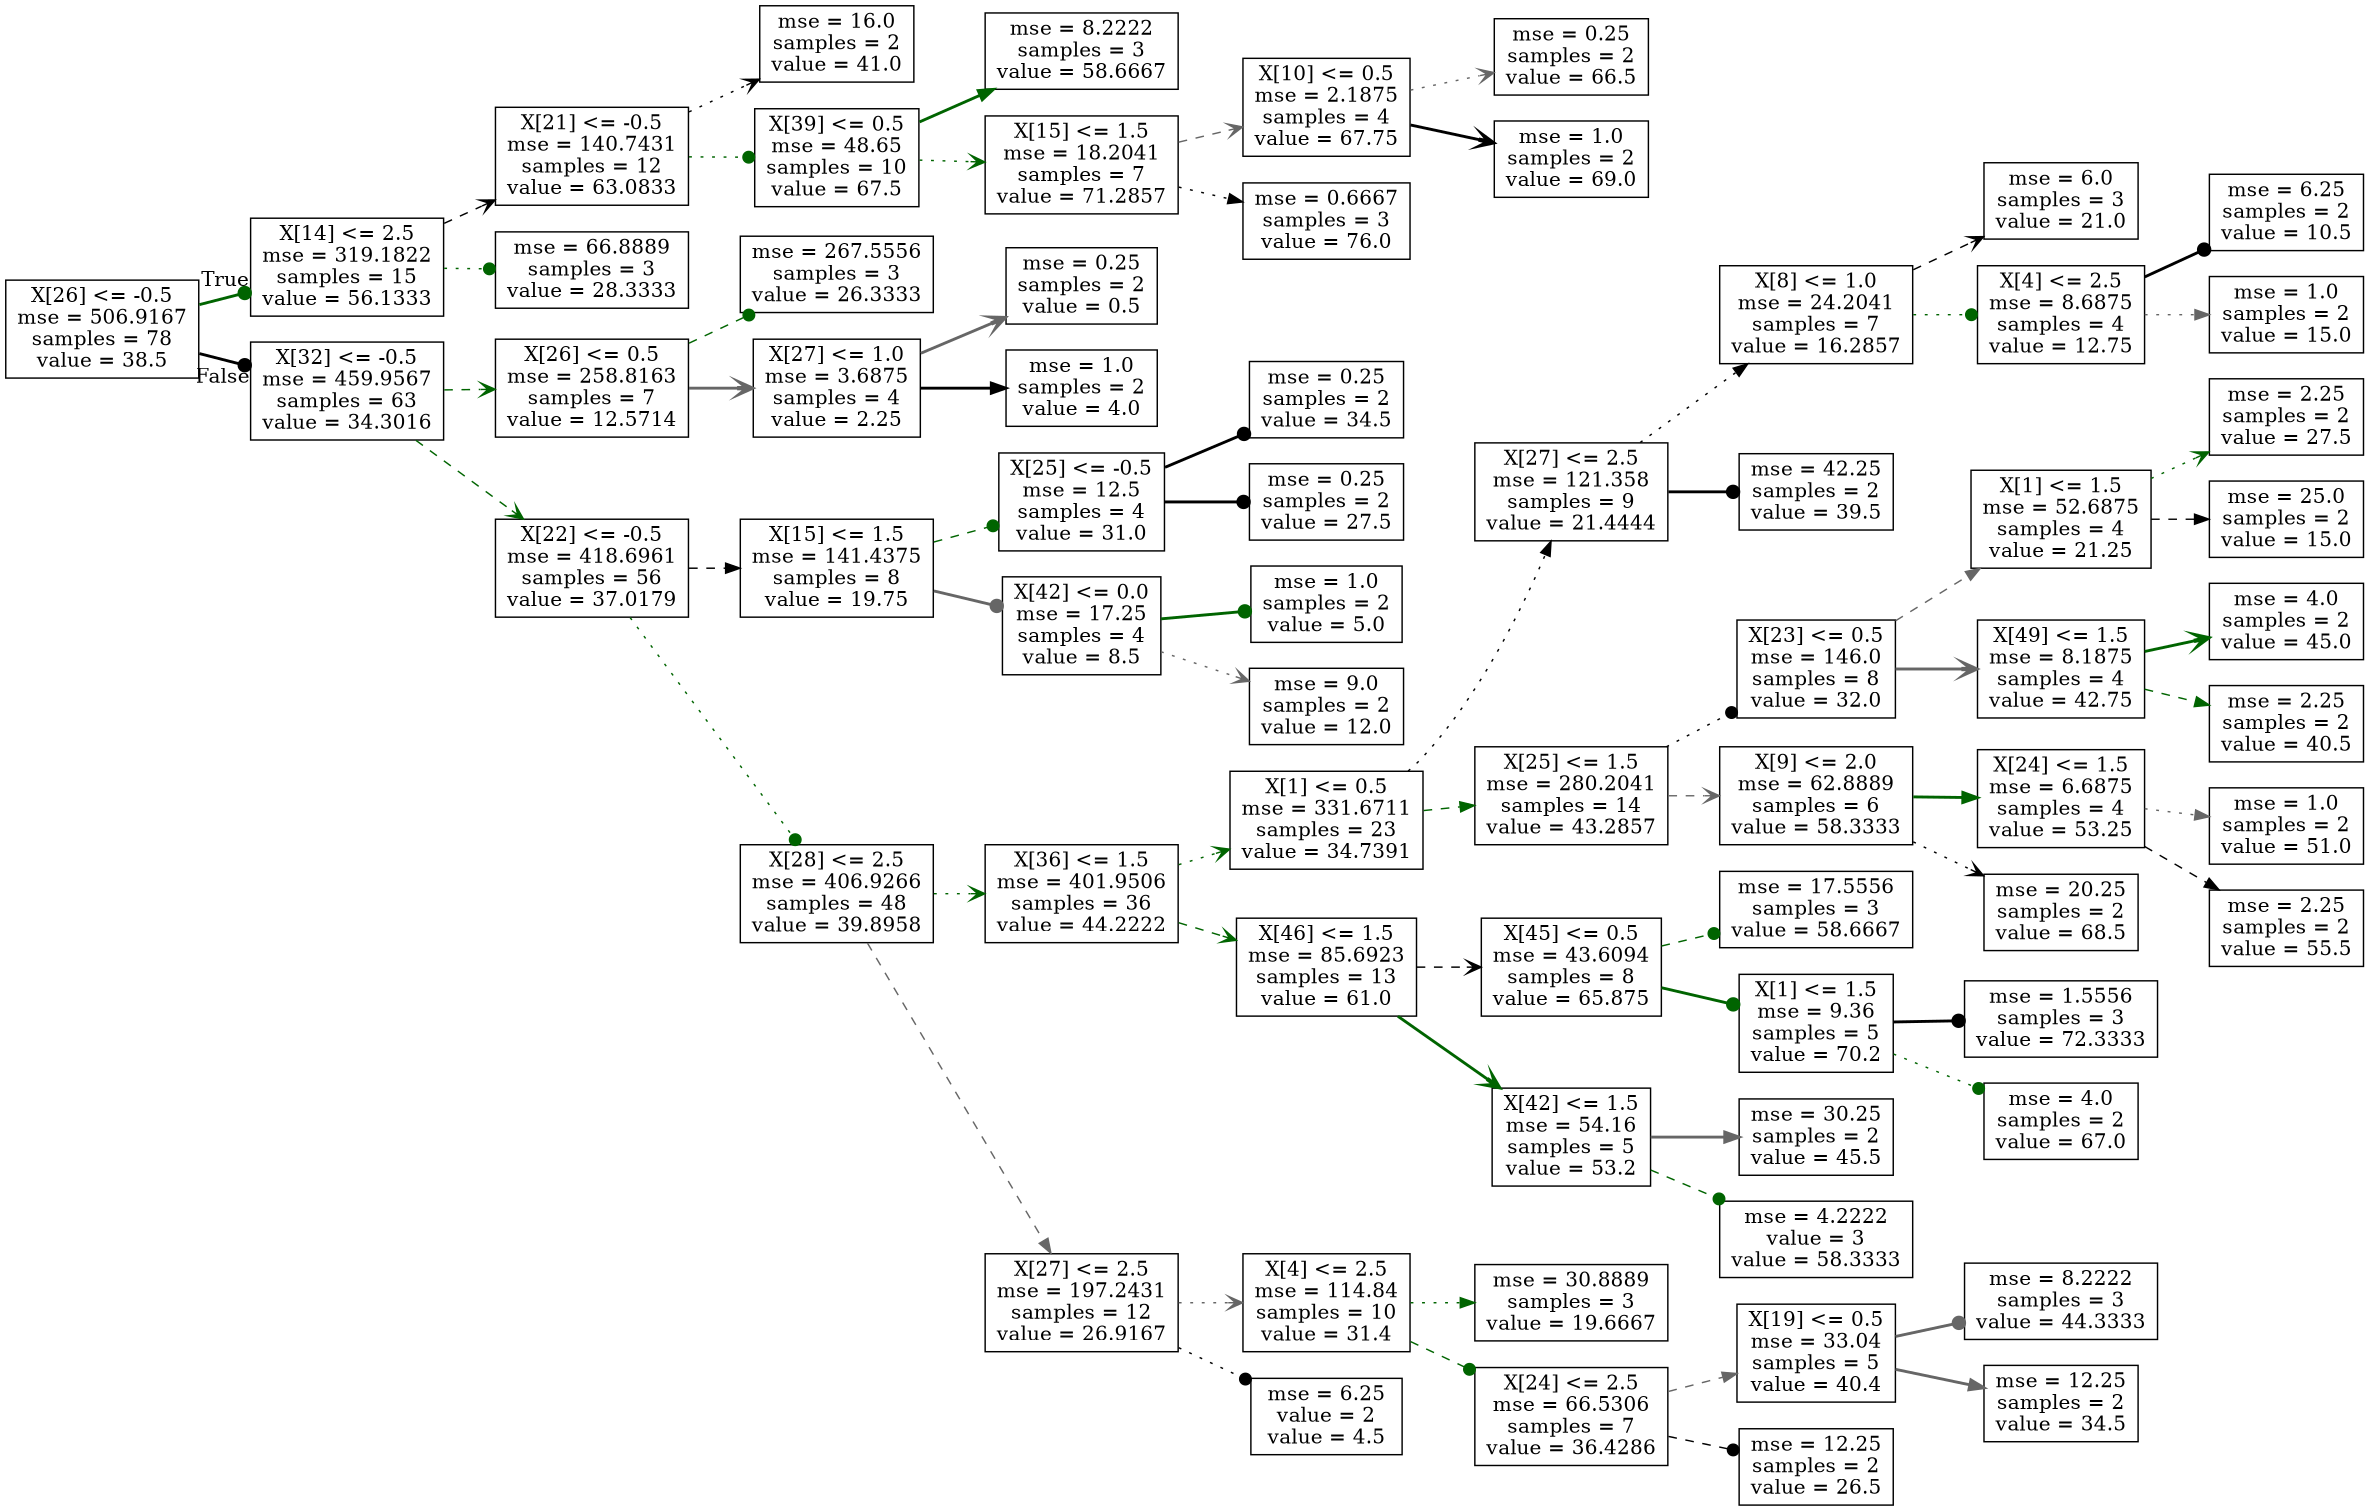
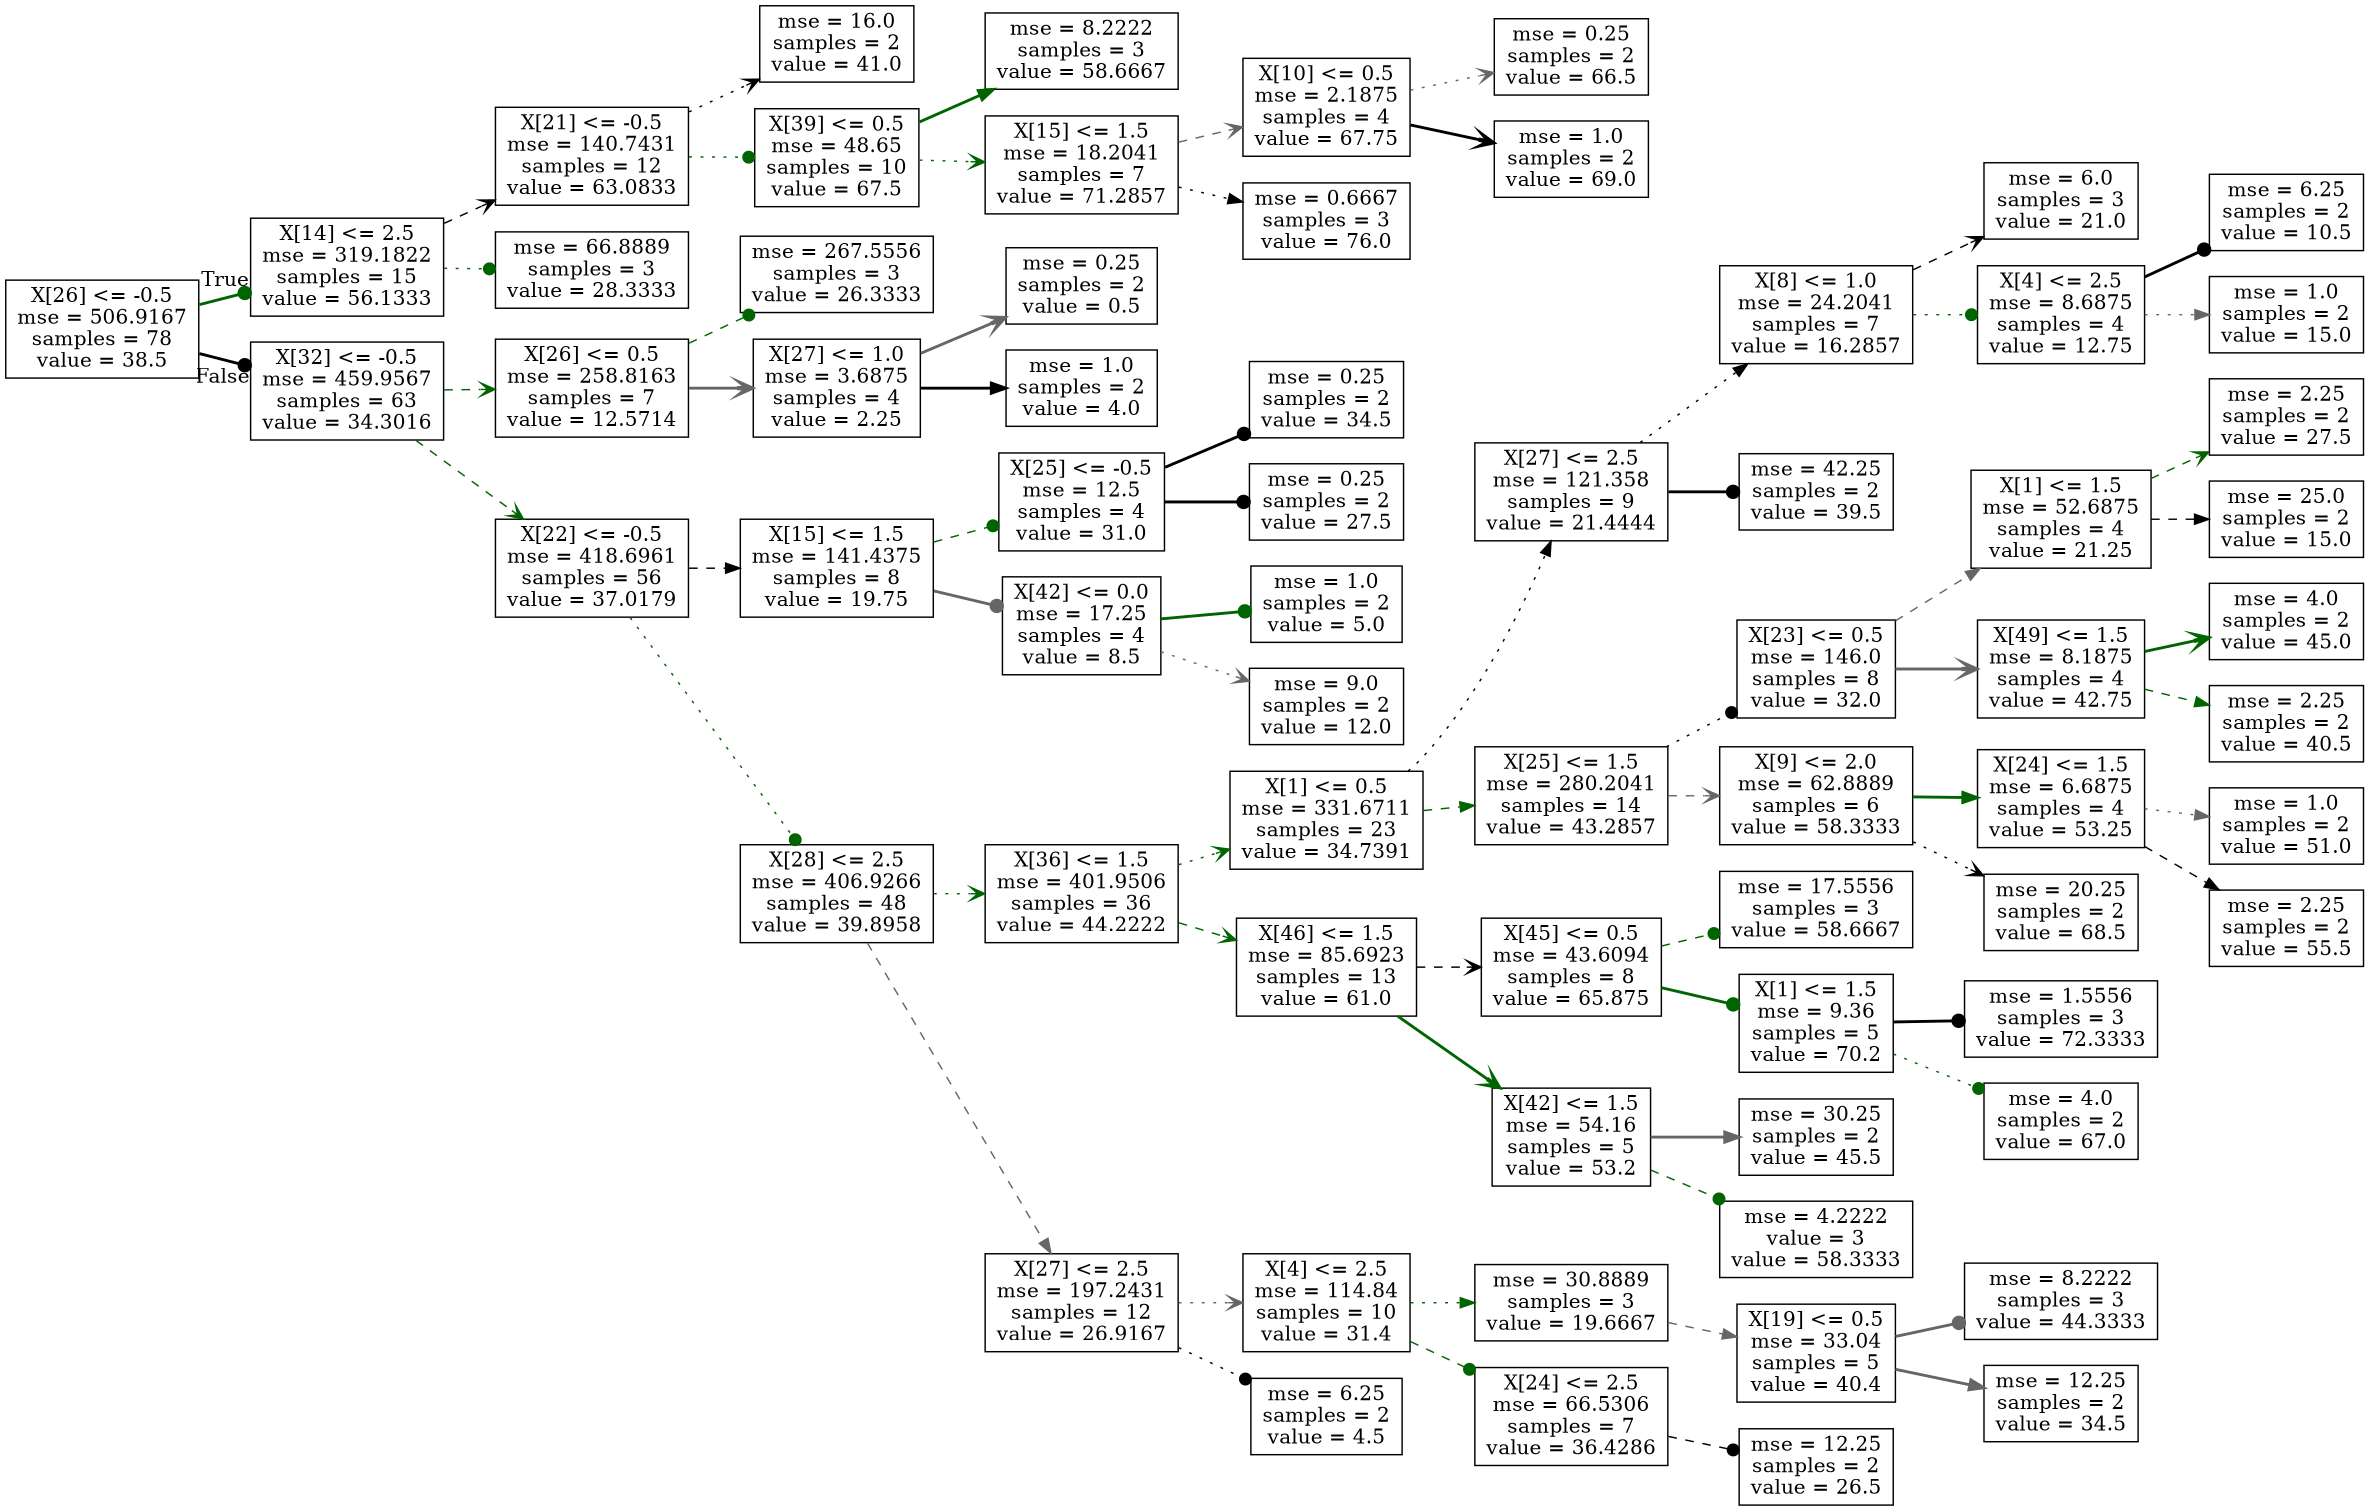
(2173, 468) -> (2173, 468)
(1696, 1384) -> (1695, 1328)
(1326, 1417) -> (1326, 1417)
